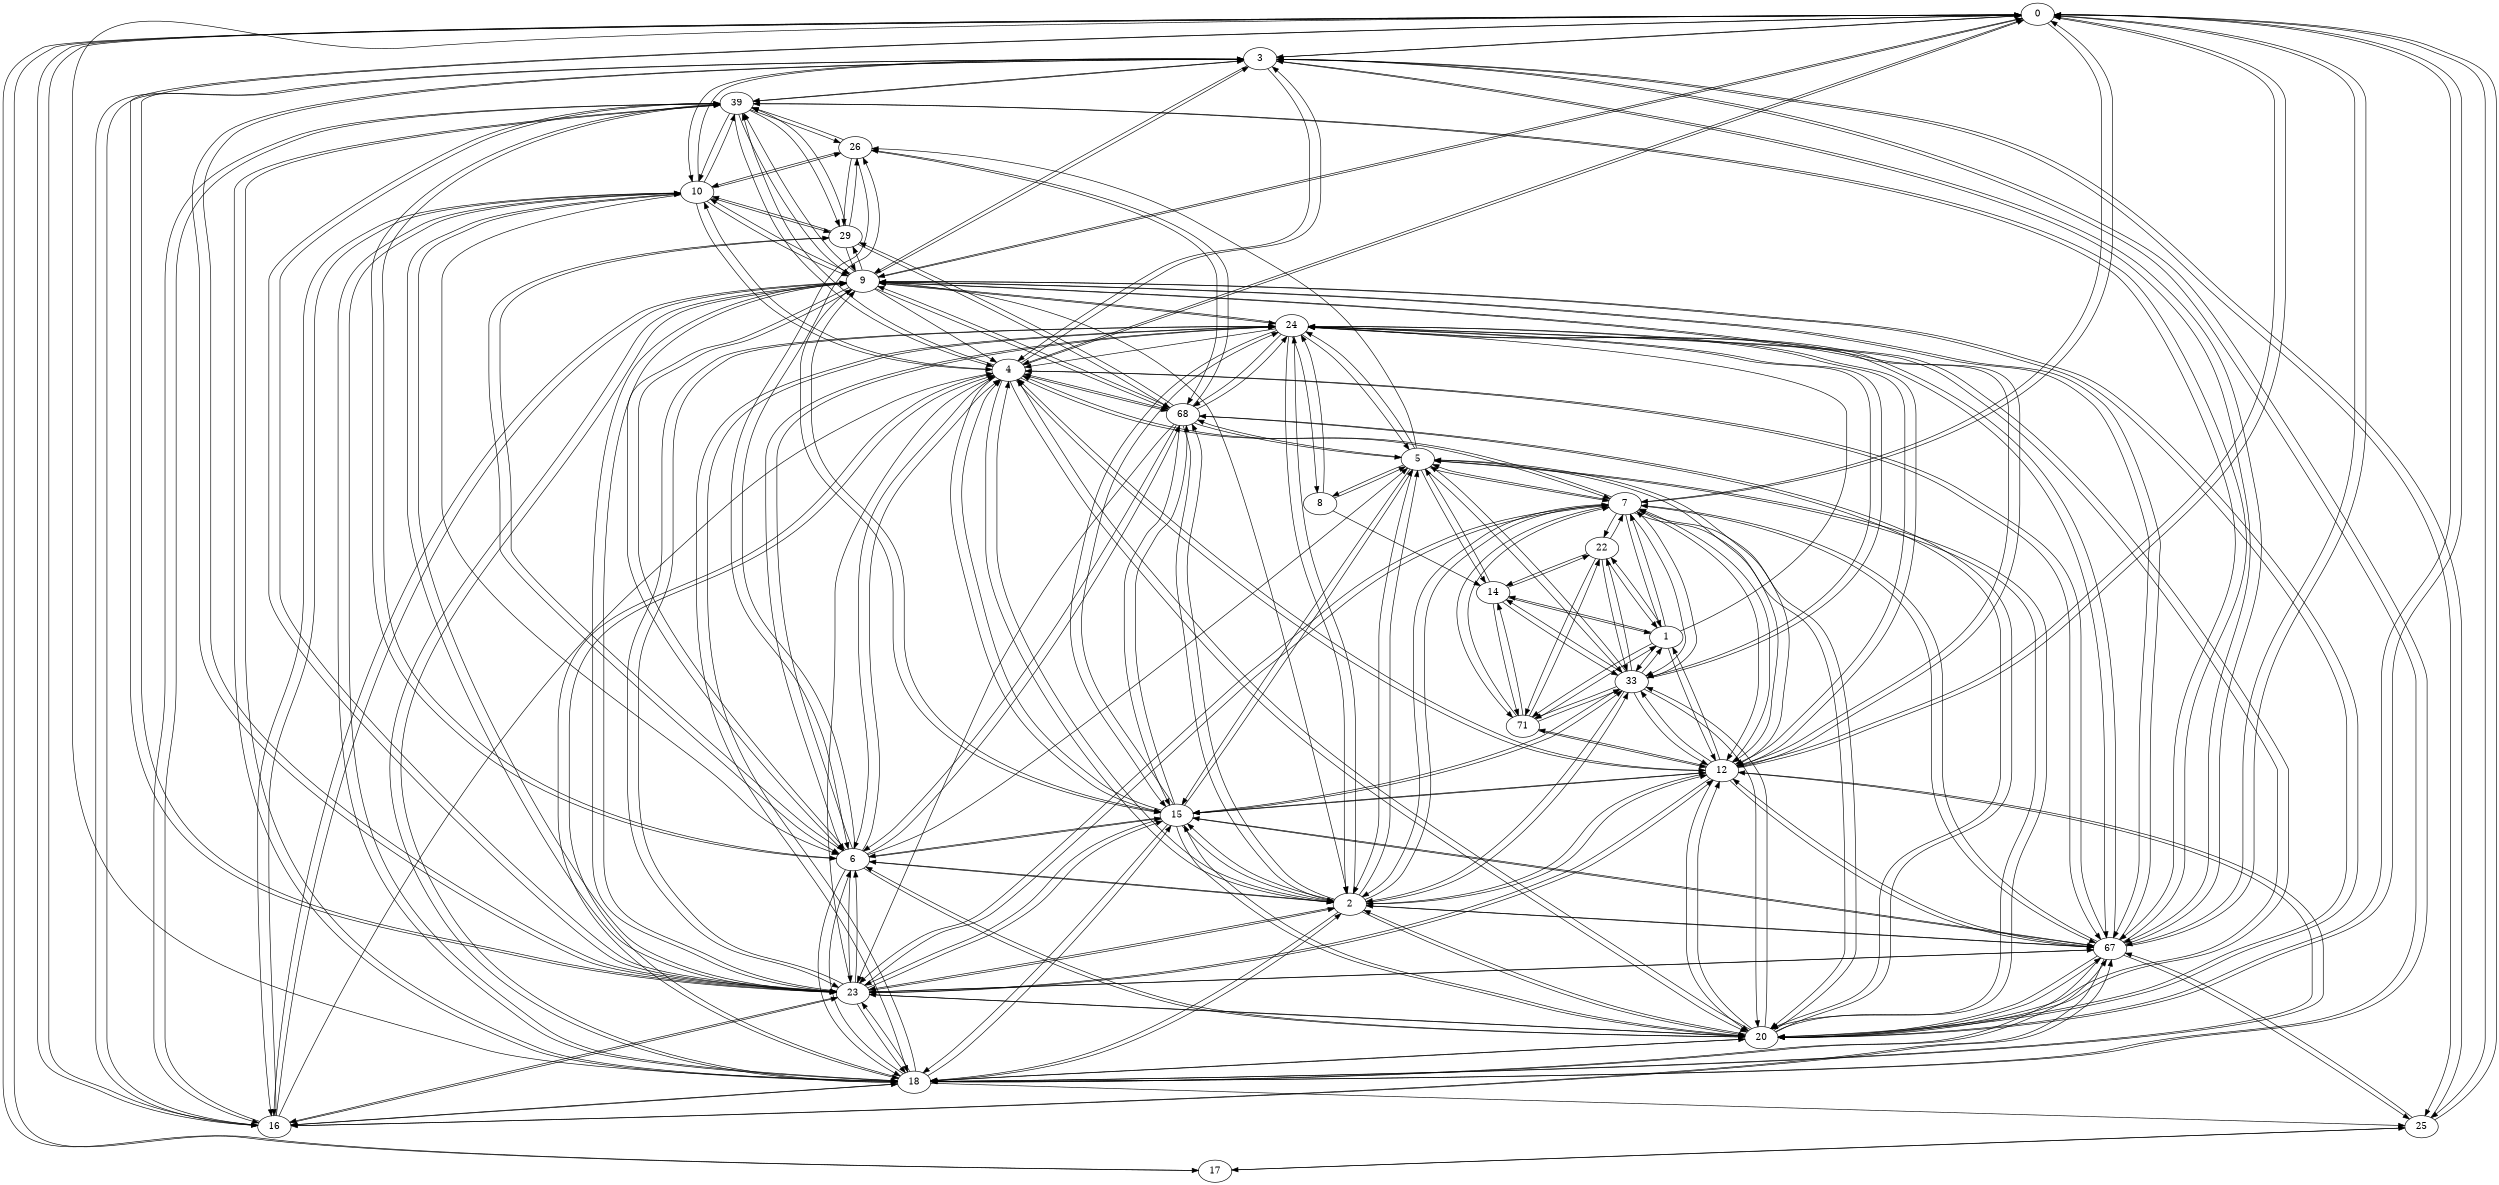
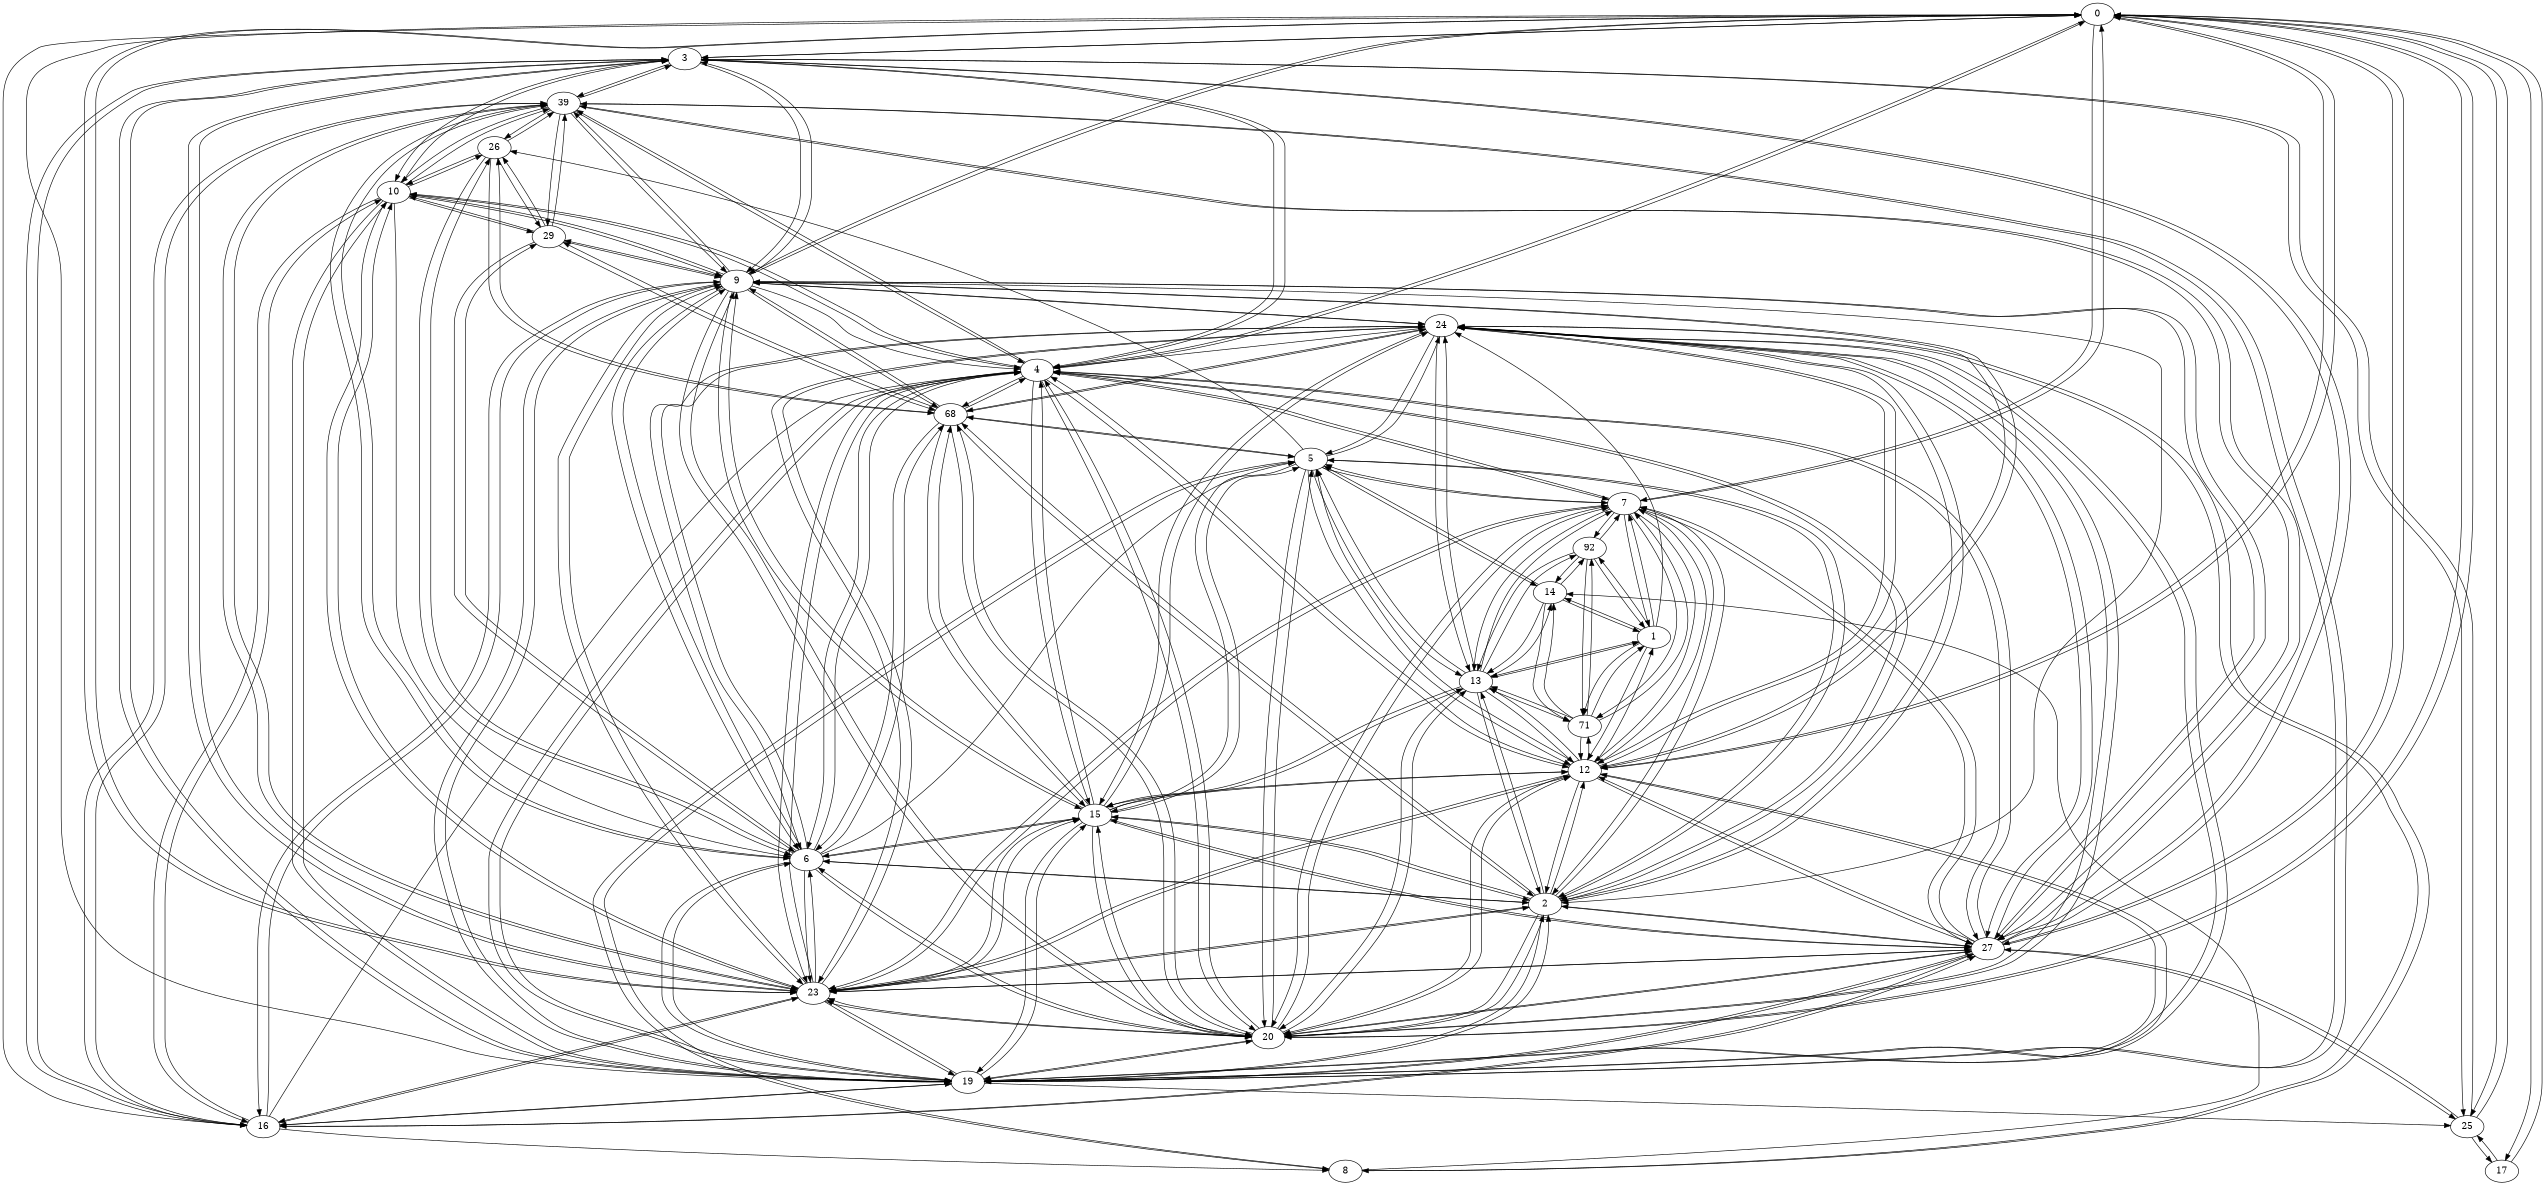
(50, 87) -> (801, 1157)
(1602, 548) -> (1590, 548)
(1632, 682) -> (1476, 682)
(989, 684) -> (805, 570)
(2110, 949) -> (1988, 949)
(914, 1082) -> (968, 1082)
